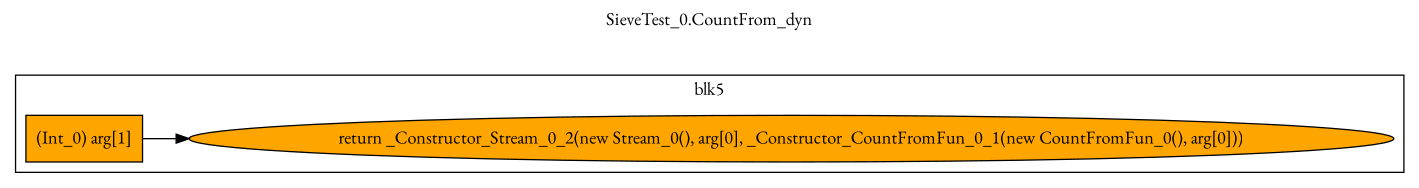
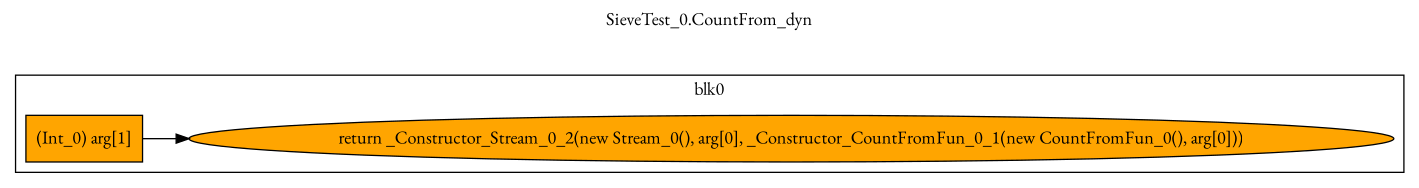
(710, 90) -> (710, 90)
